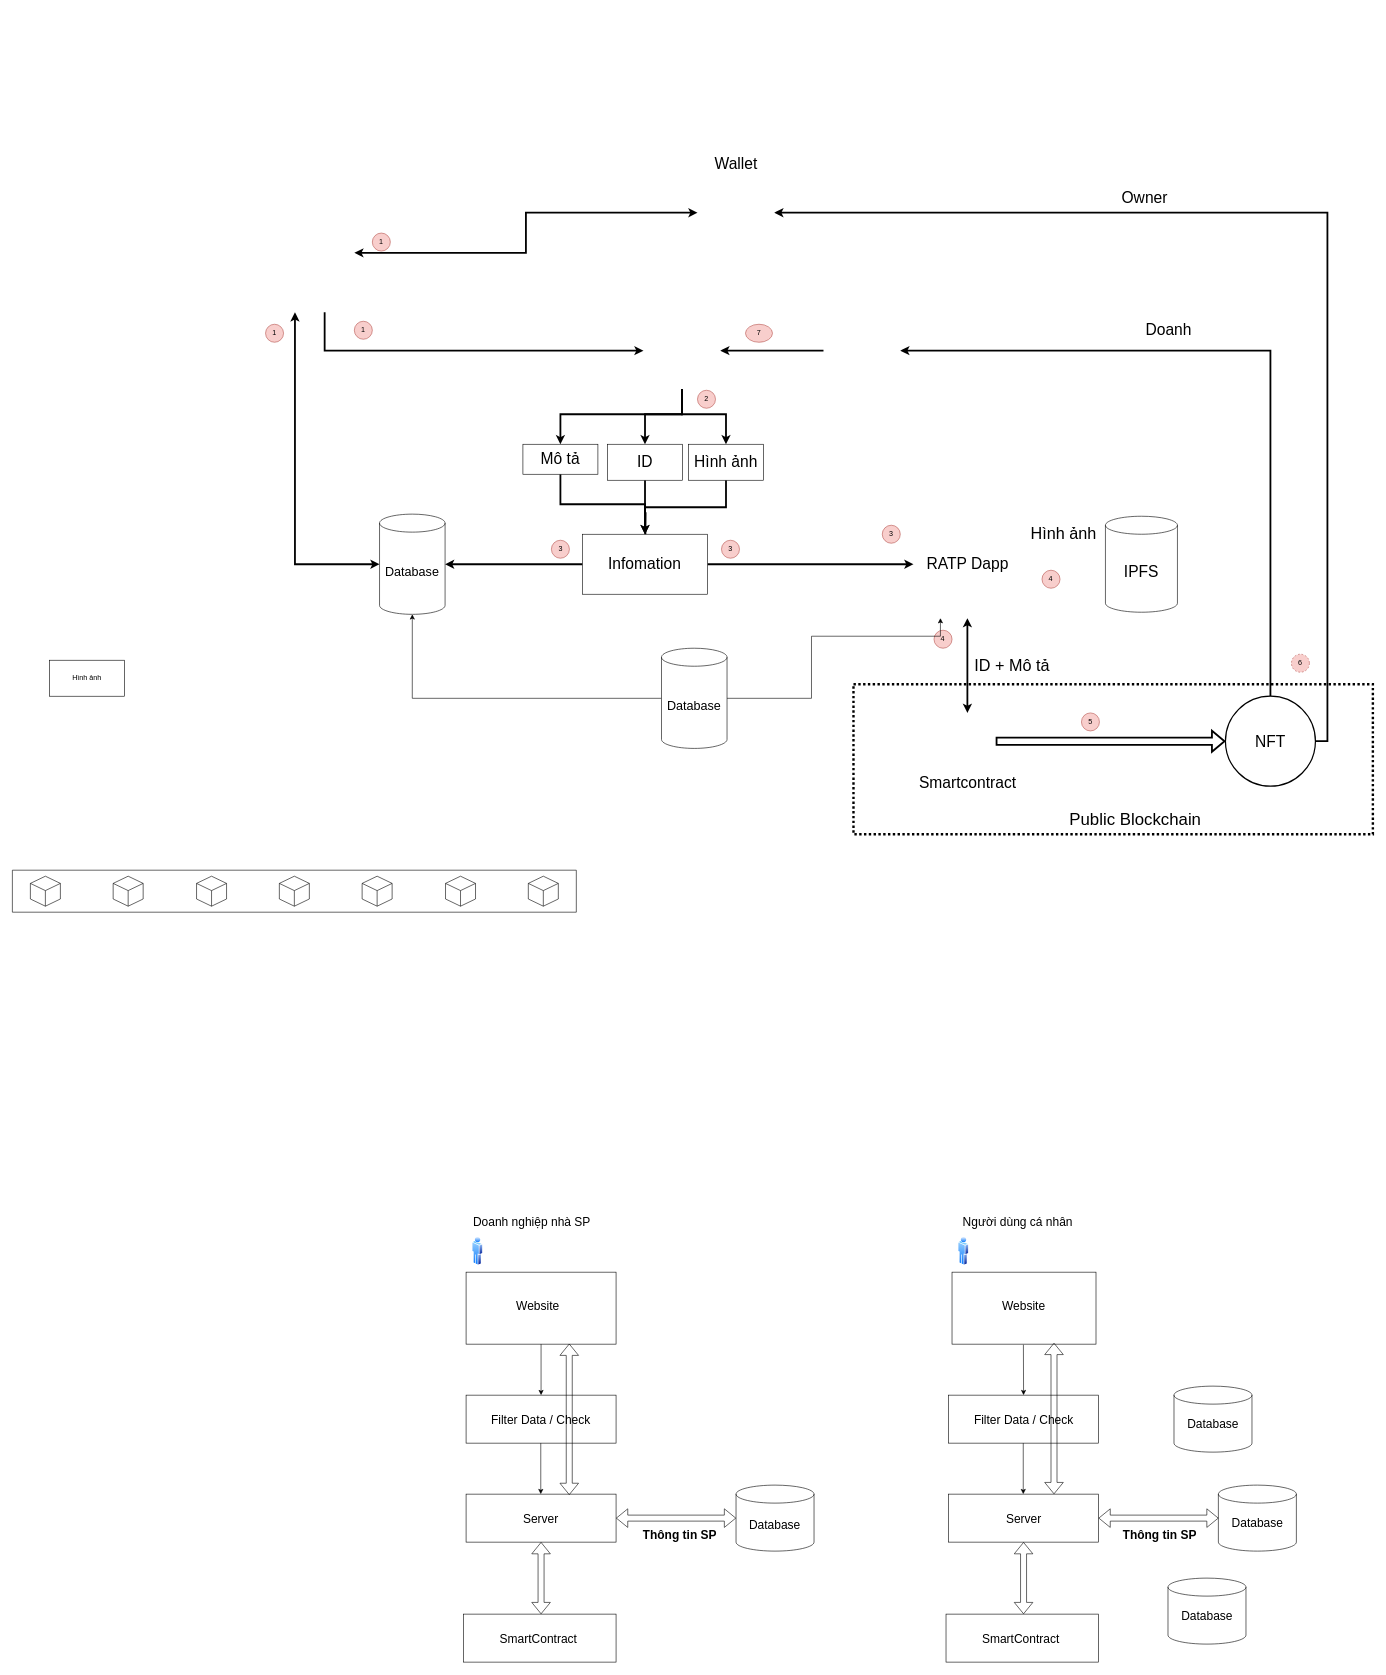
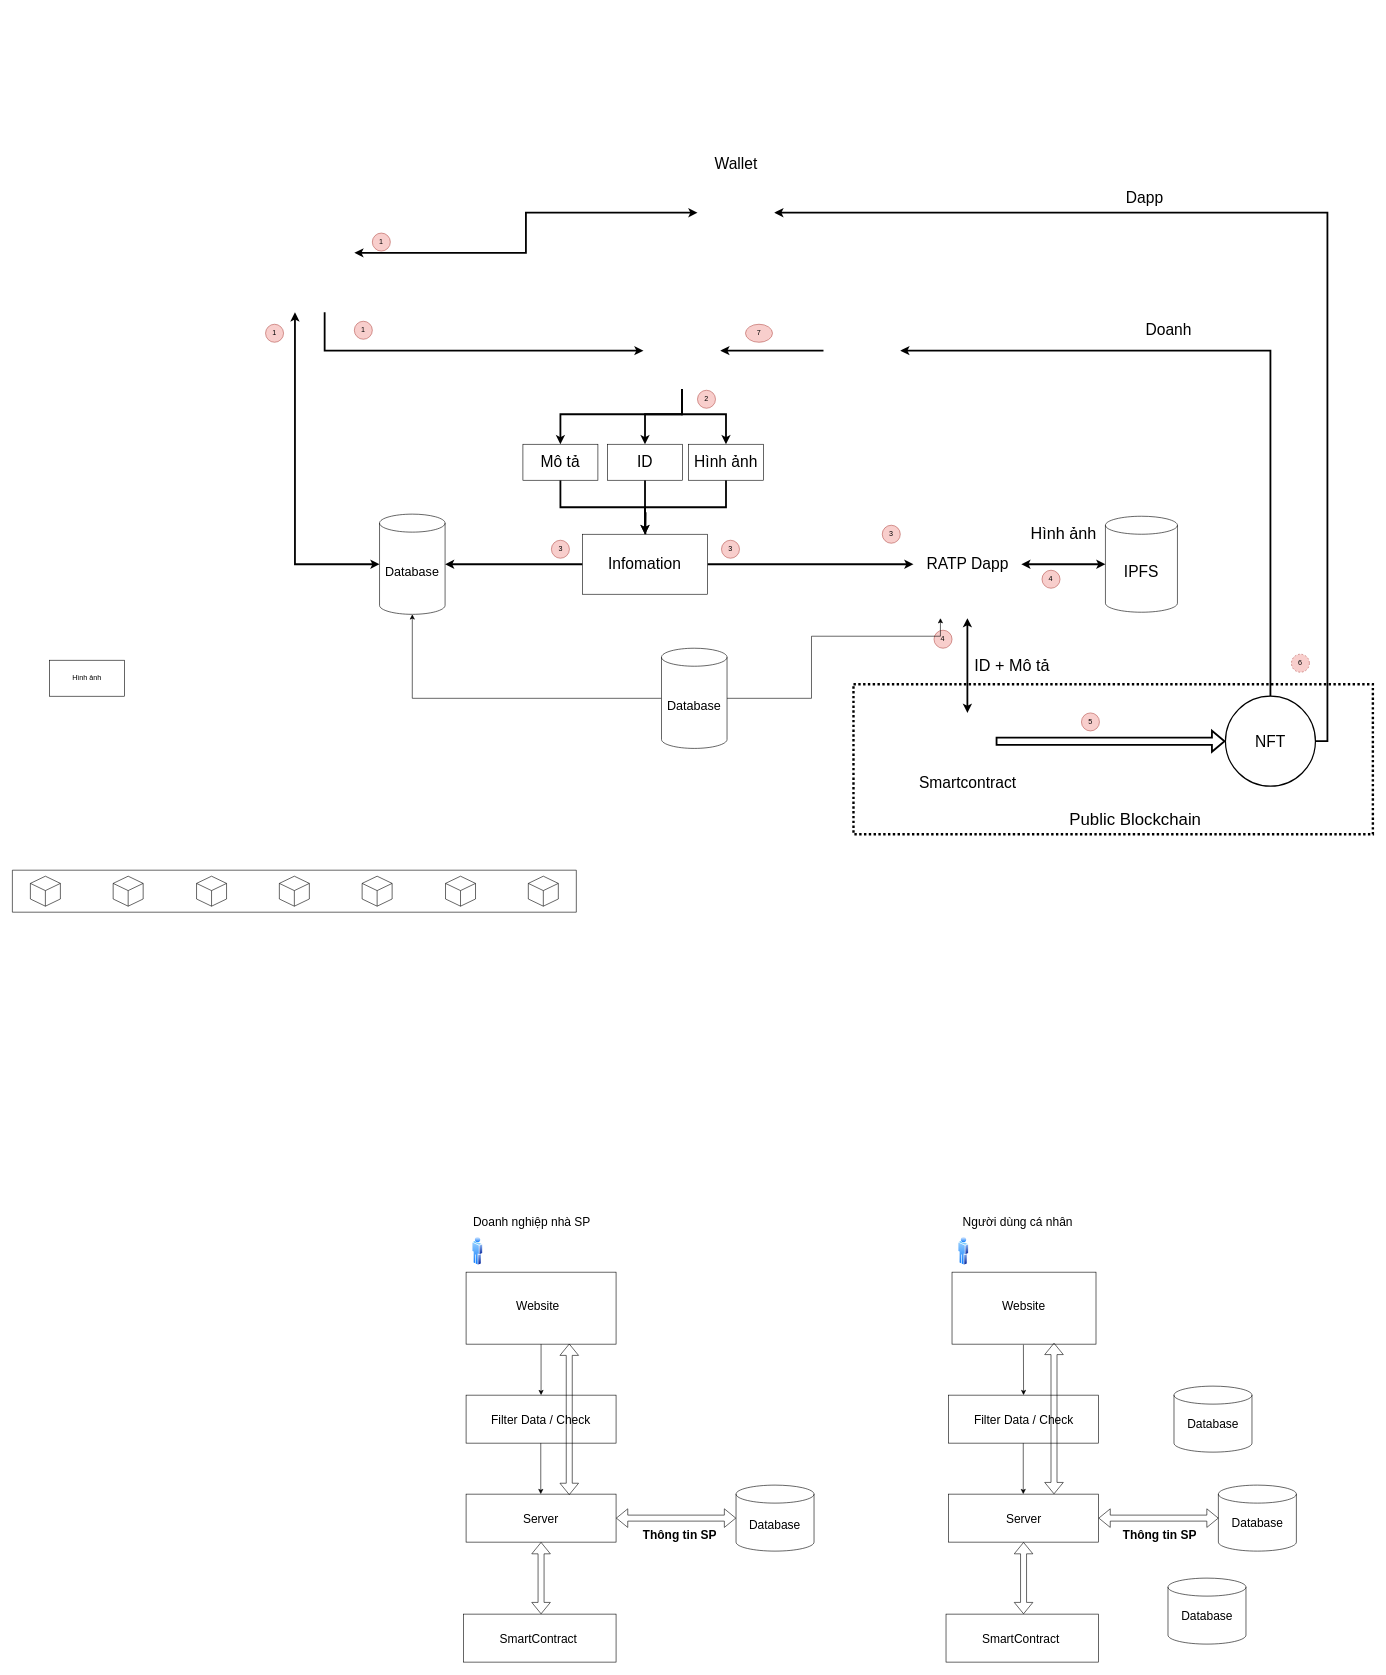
(1145, 198) -> (1145, 198)
(560, 459) -> (560, 462)
none -> (1063, 564)
